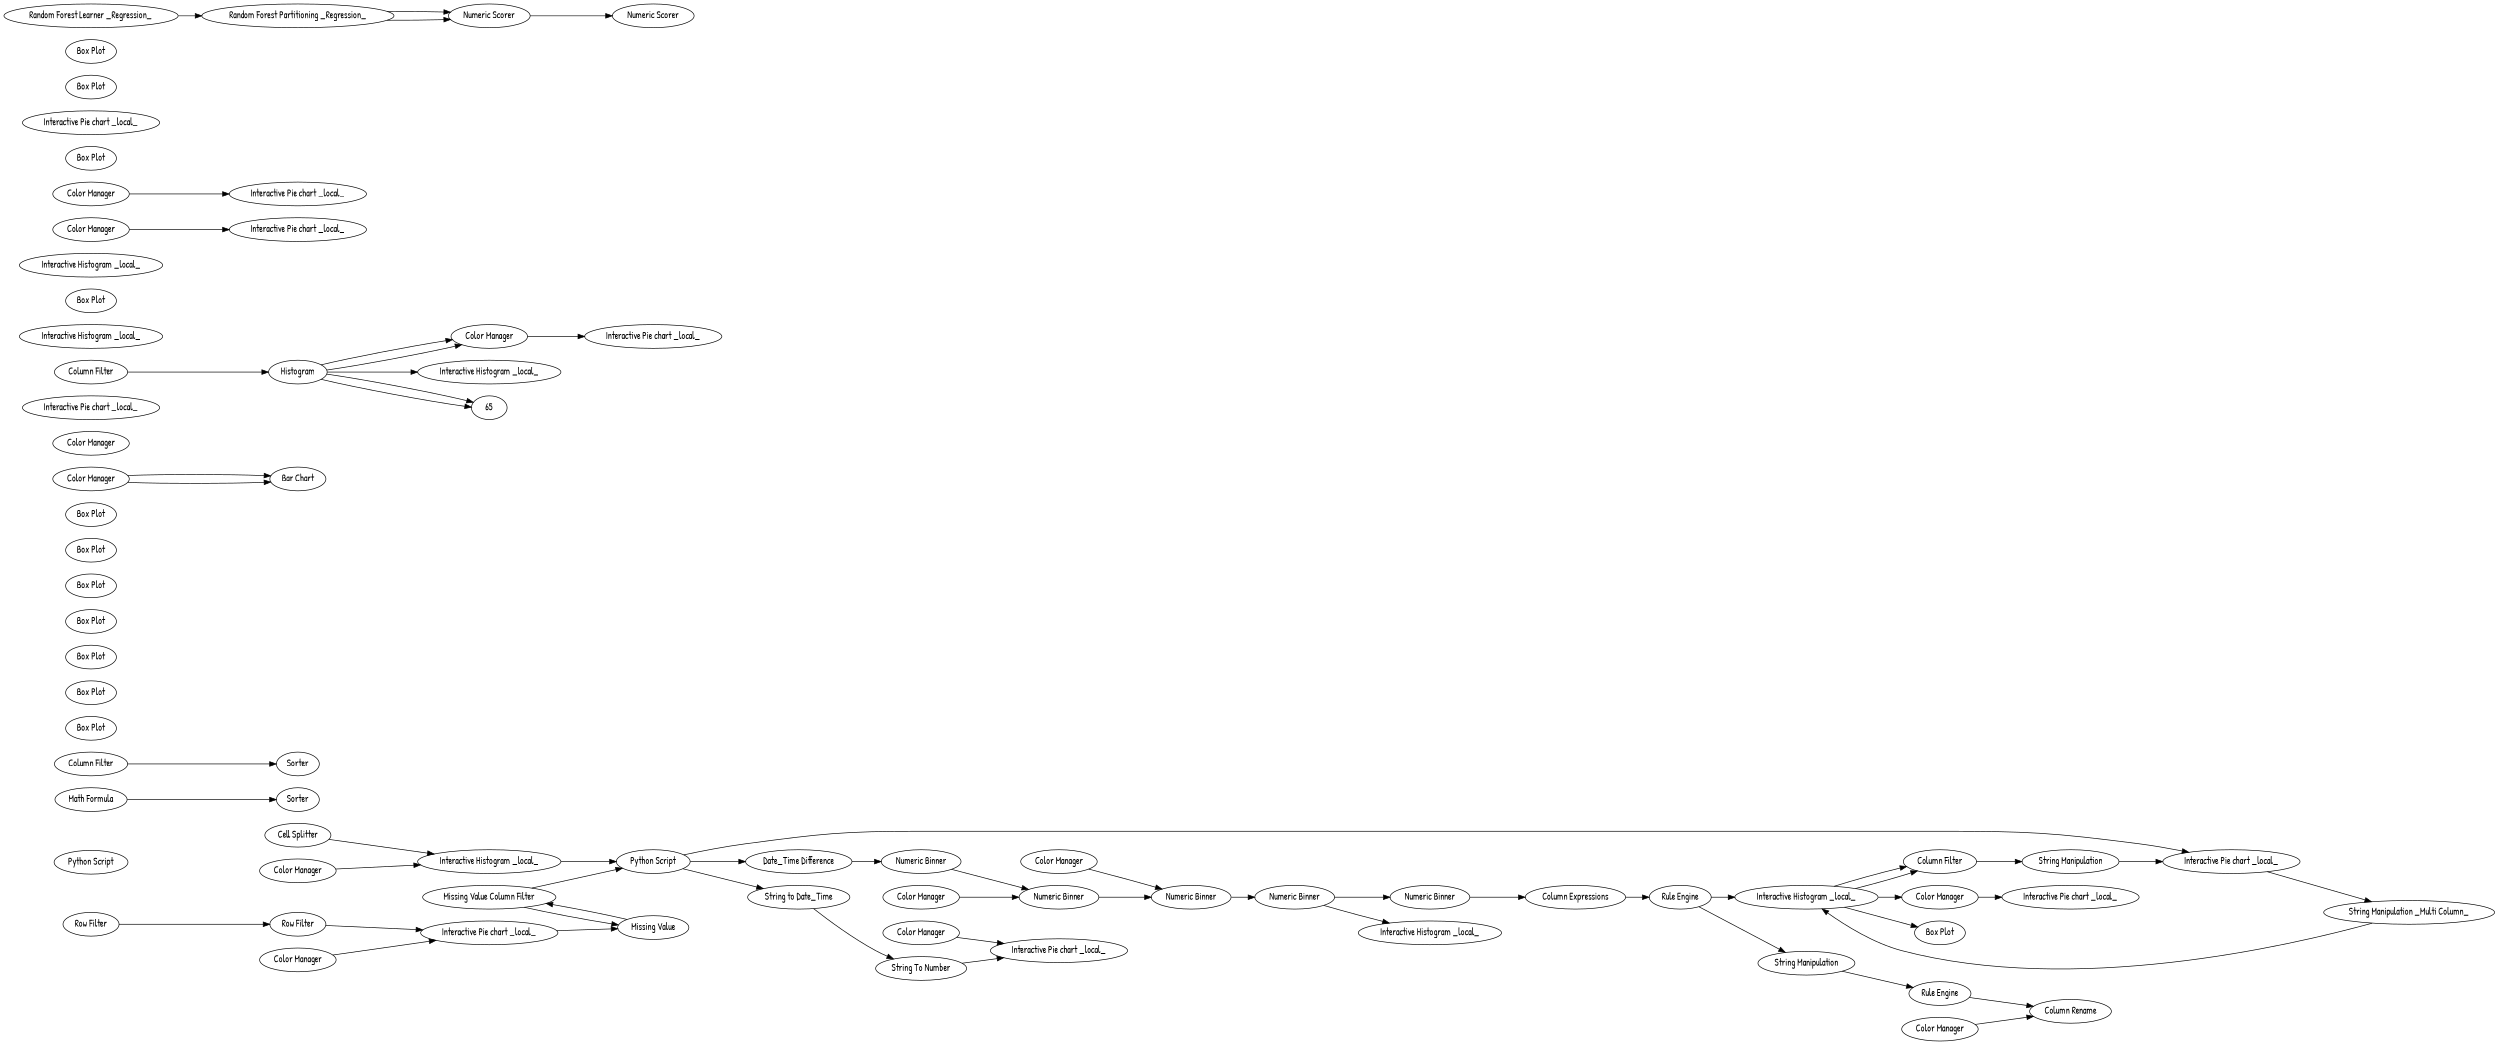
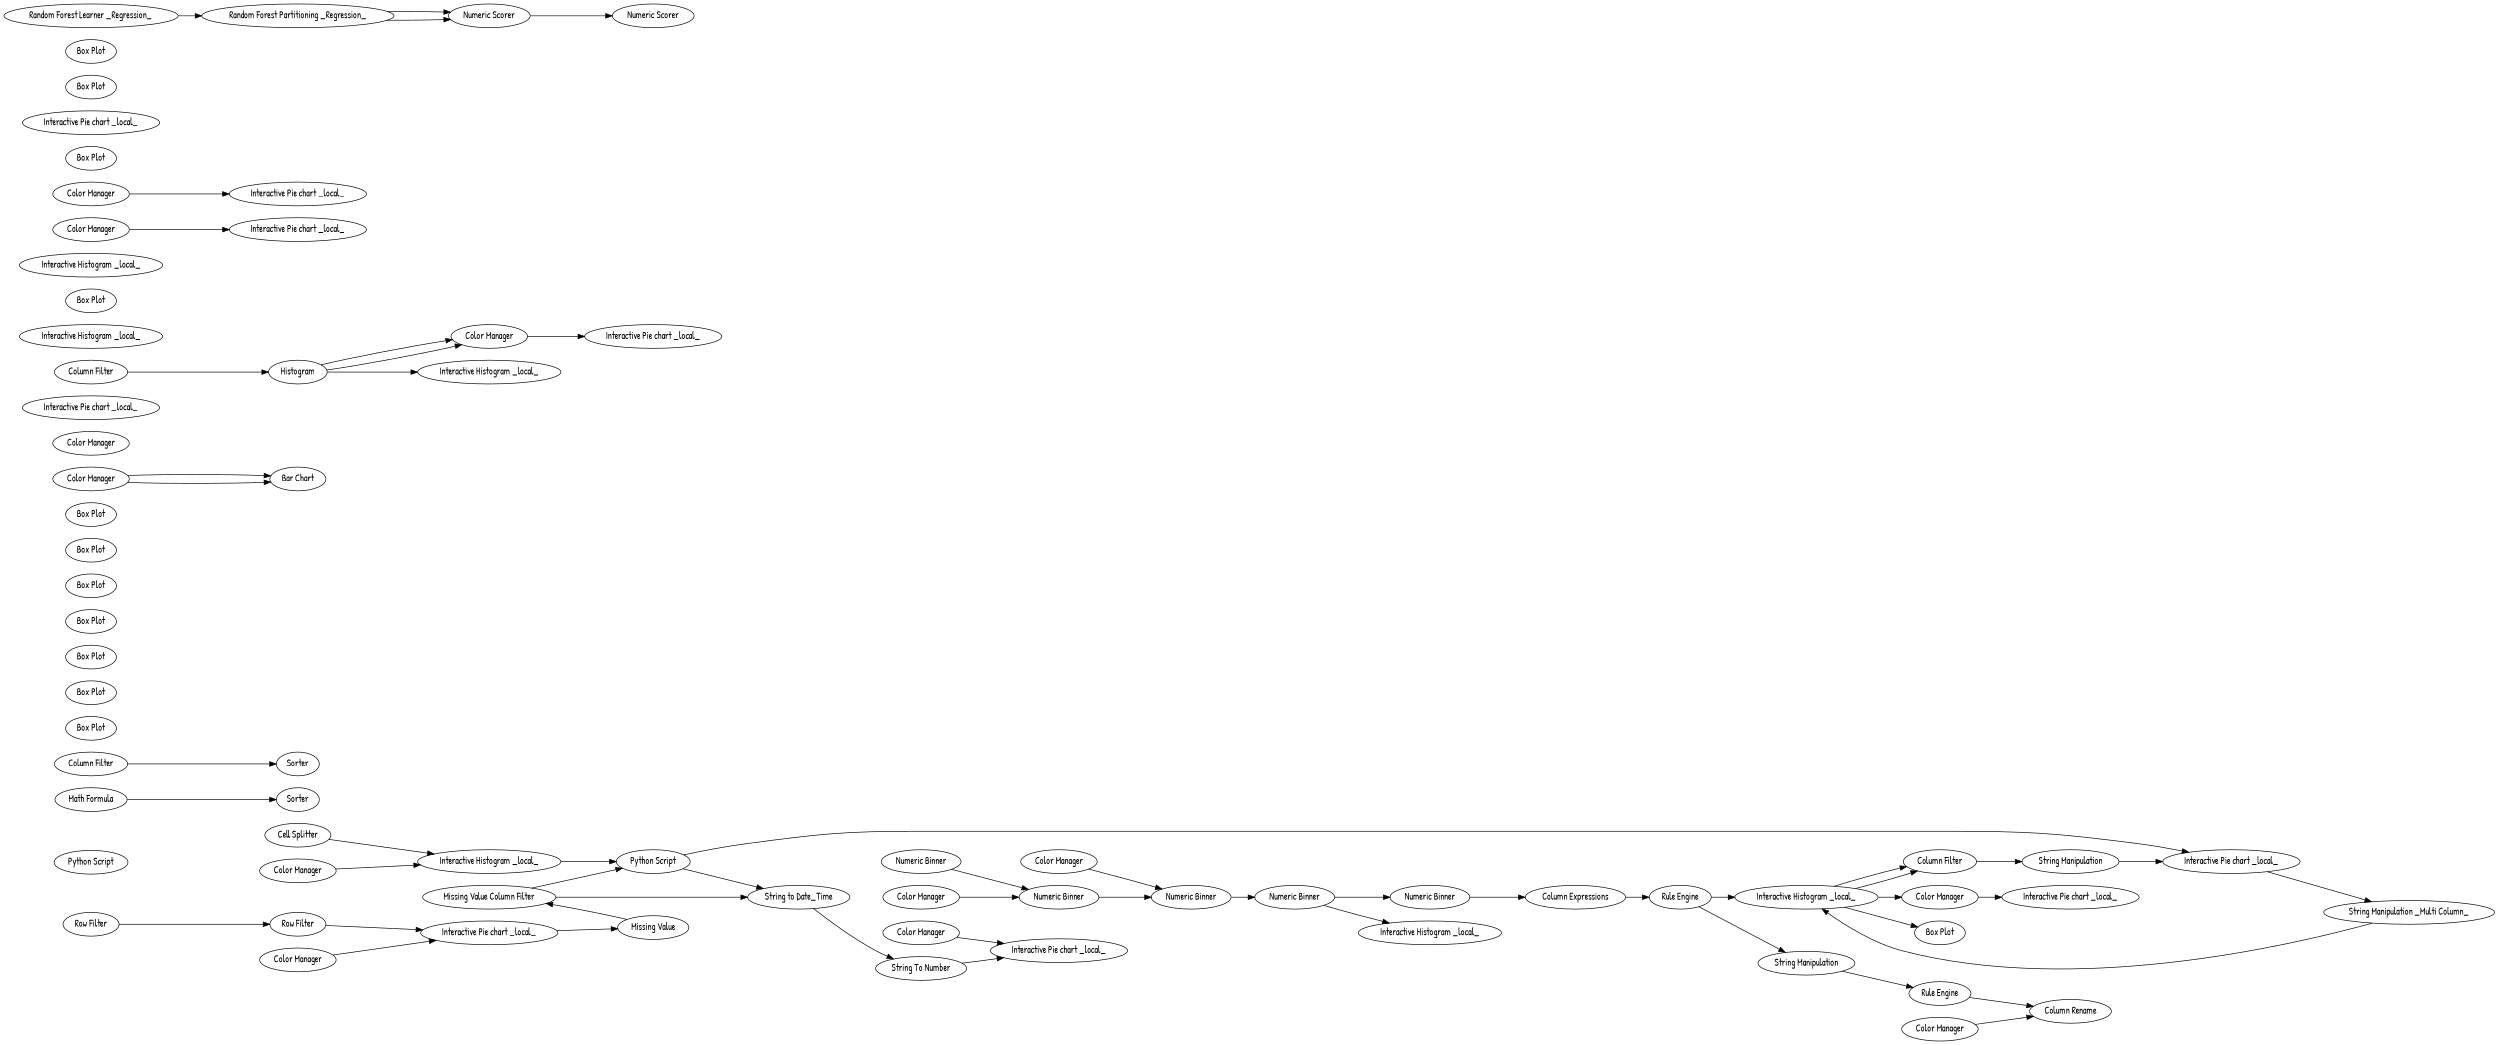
(489, 408) -> none
(799, 862) -> none
(568, 916) -> (648, 897)
